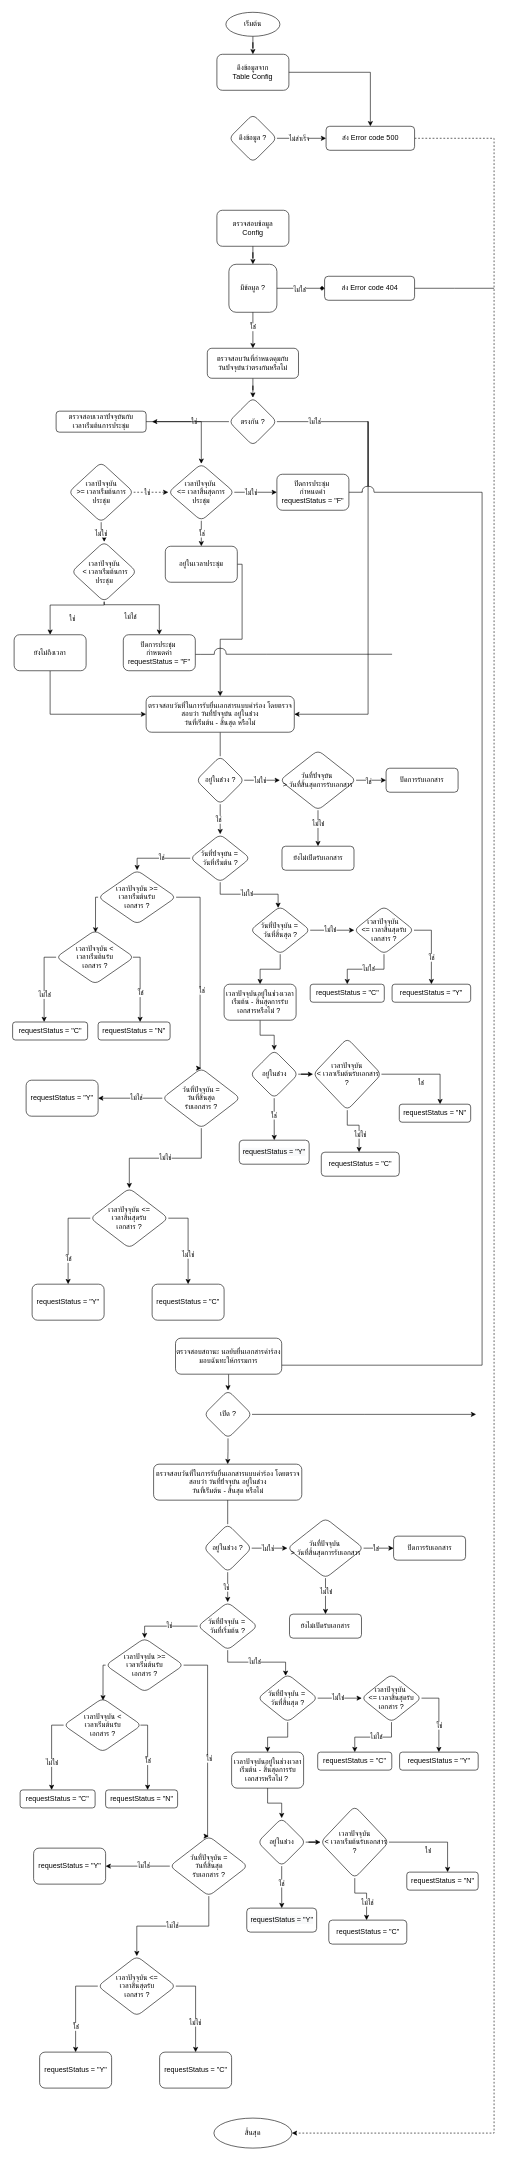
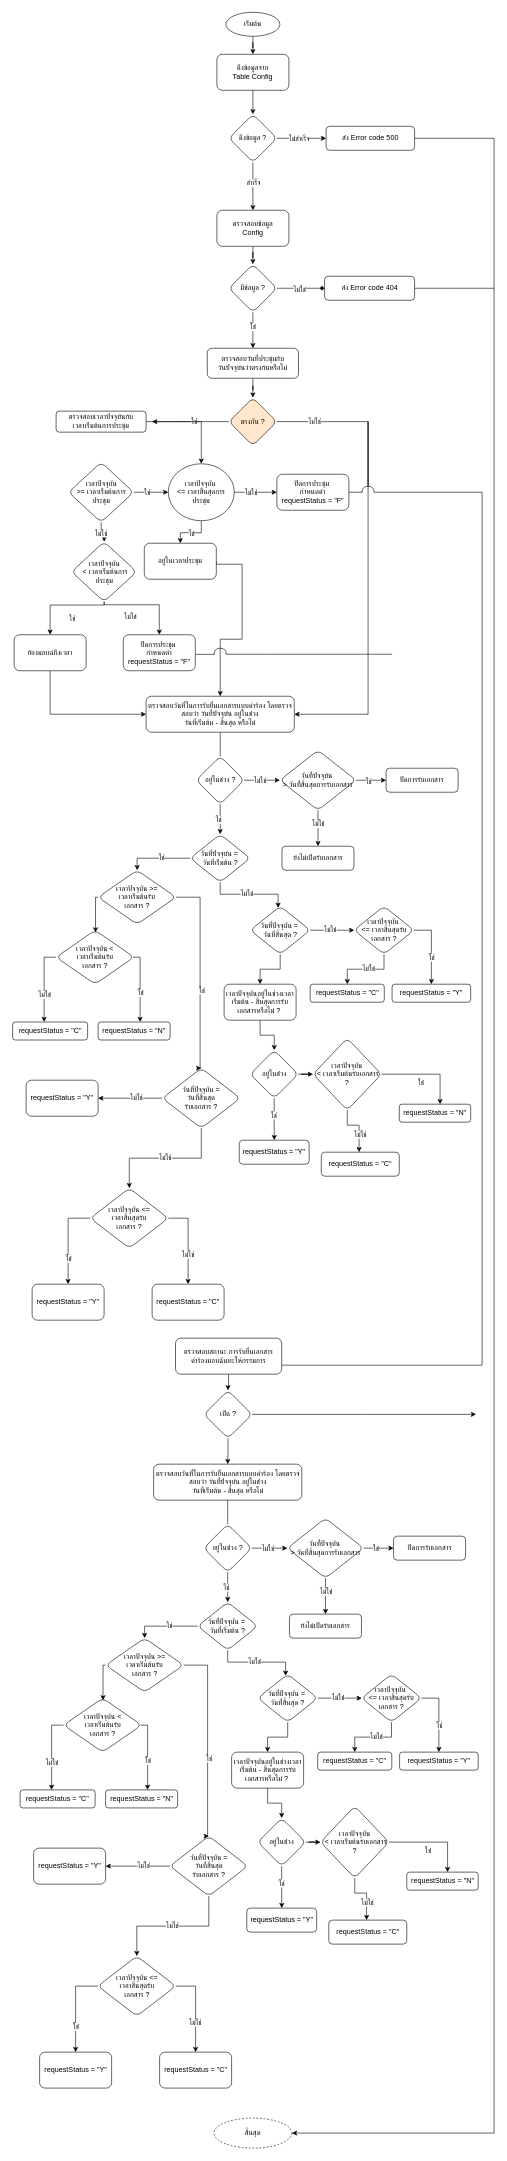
(370, 96) -> (253, 108)
none -> (253, 182)
(253, 288) -> (253, 288)
(253, 363) -> (253, 363)
(253, 422) -> (253, 422)
(148, 492) -> (148, 492)
(201, 492) -> (201, 492)
(201, 564) -> (180, 561)
(50, 653) -> (50, 653)
(494, 1195) -> (494, 1195)
(229, 1356) -> (229, 1356)
(253, 2133) -> (253, 2133)
